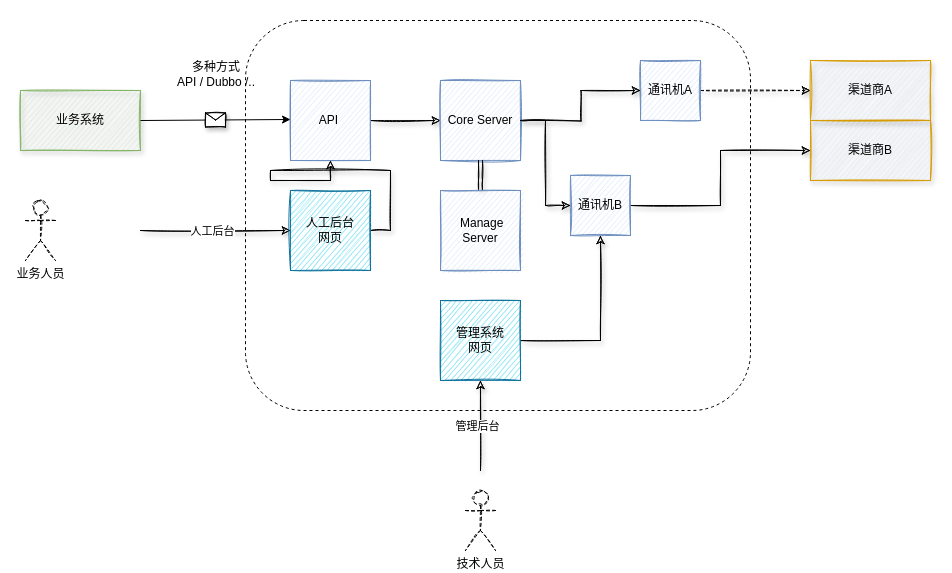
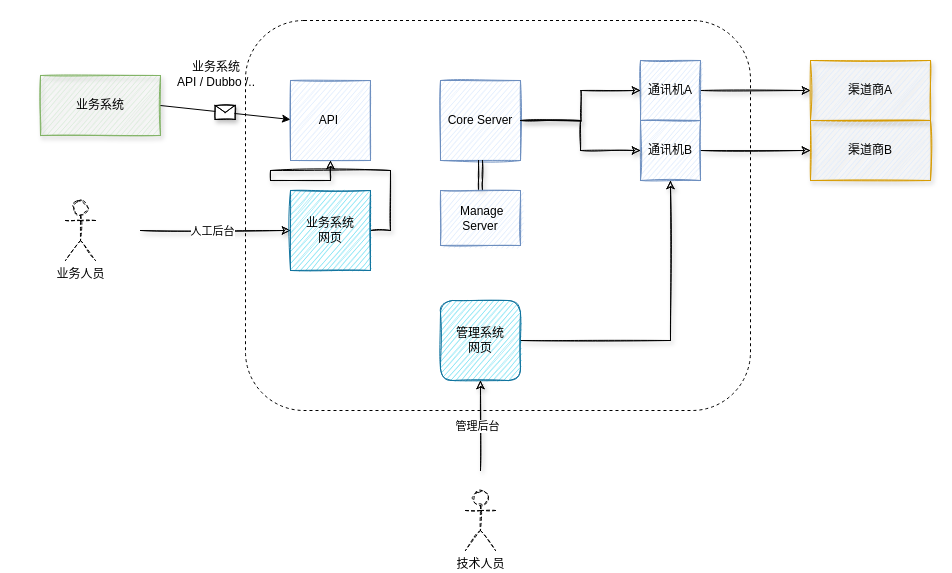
(217, 75) -> (217, 75)
(753, 91) -> (753, 91)
(81, 121) -> (101, 106)
(402, 121) -> none
(601, 206) -> (671, 151)
(41, 231) -> (81, 231)
(331, 231) -> (331, 231)
(481, 231) -> (481, 218)
(481, 341) -> (481, 341)
